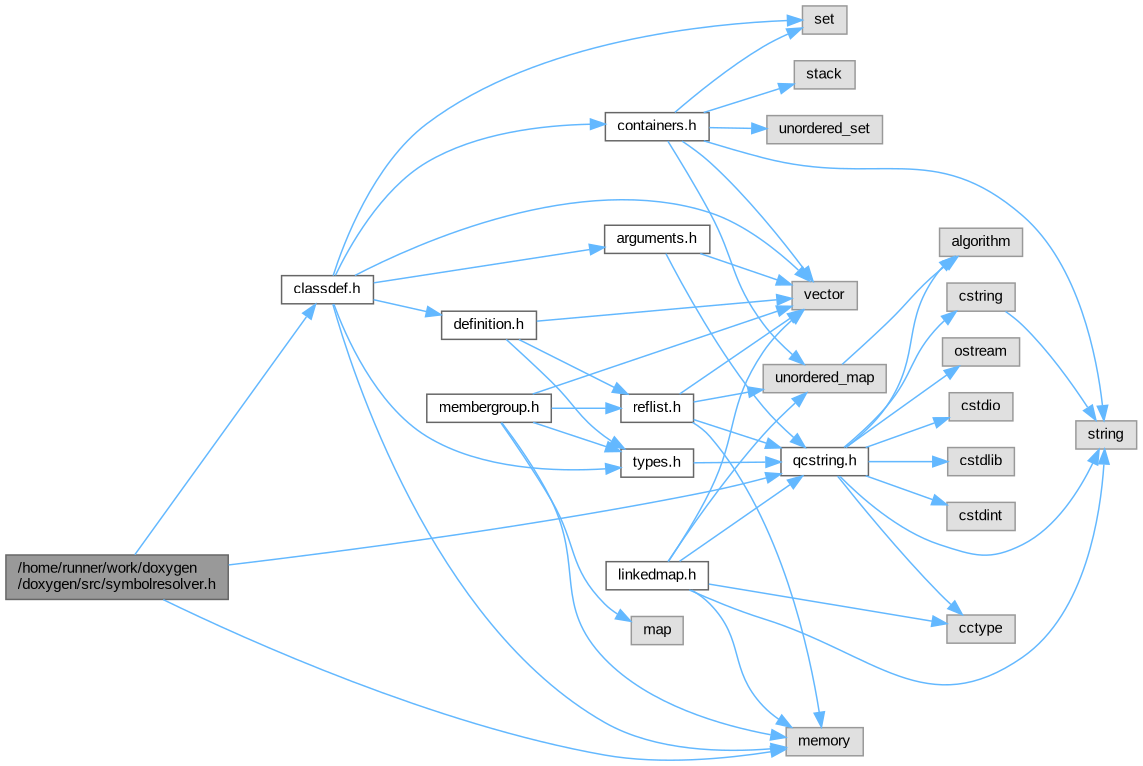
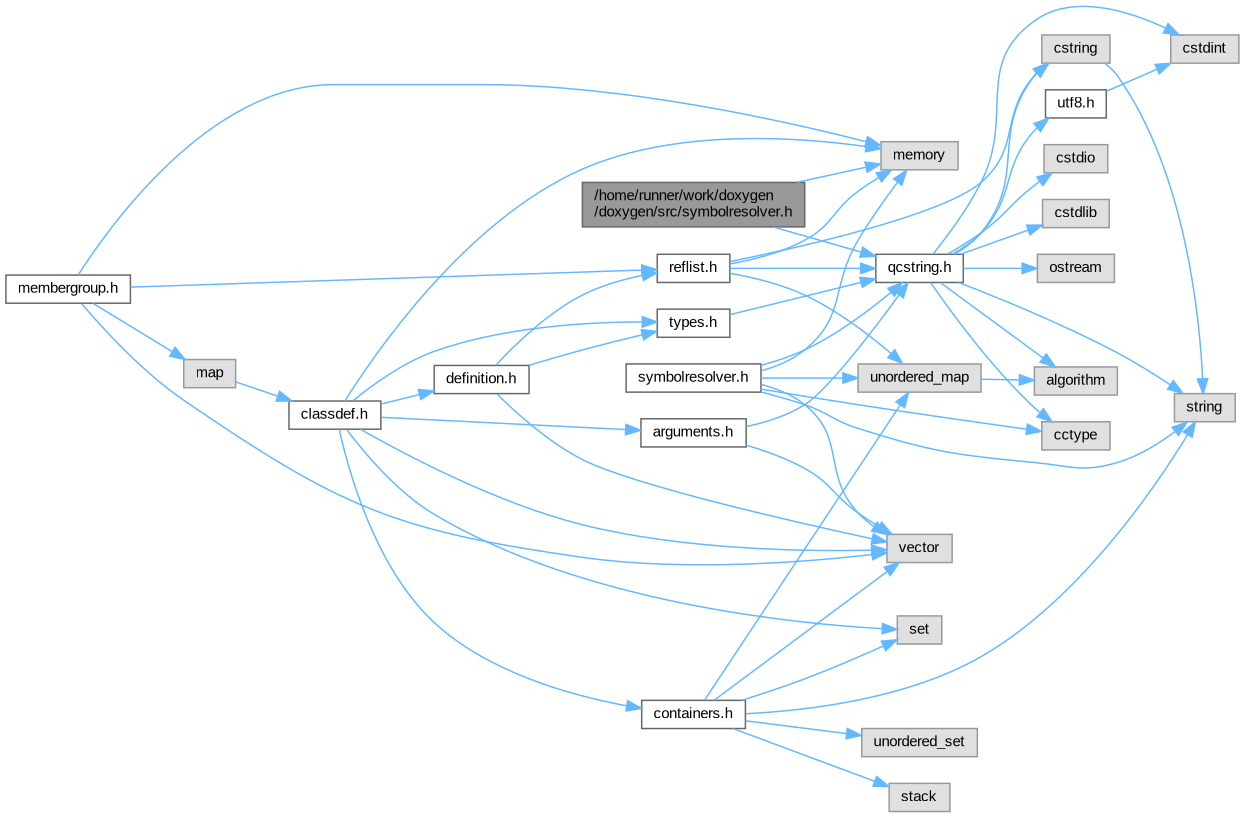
none -> (1076, 104)
(738, 354) -> (919, 213)
(570, 434) -> none
(221, 436) -> (257, 389)
(657, 576) -> (694, 378)
